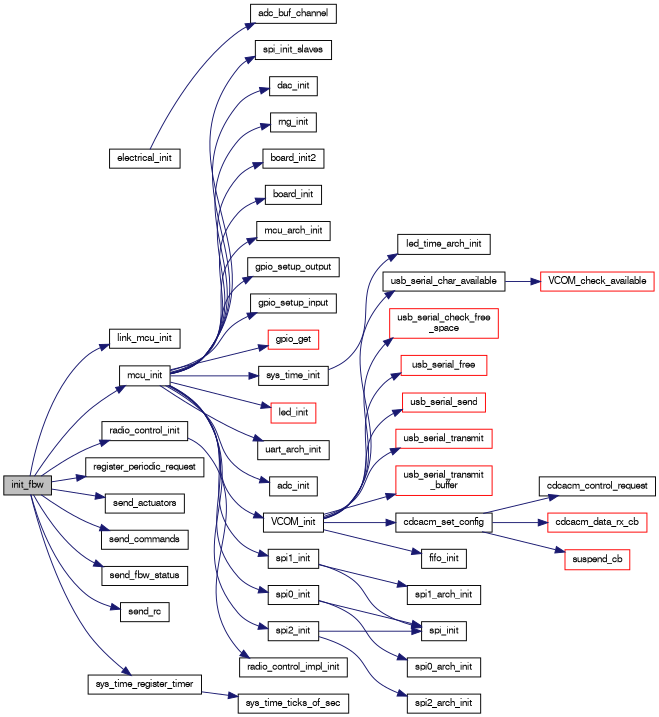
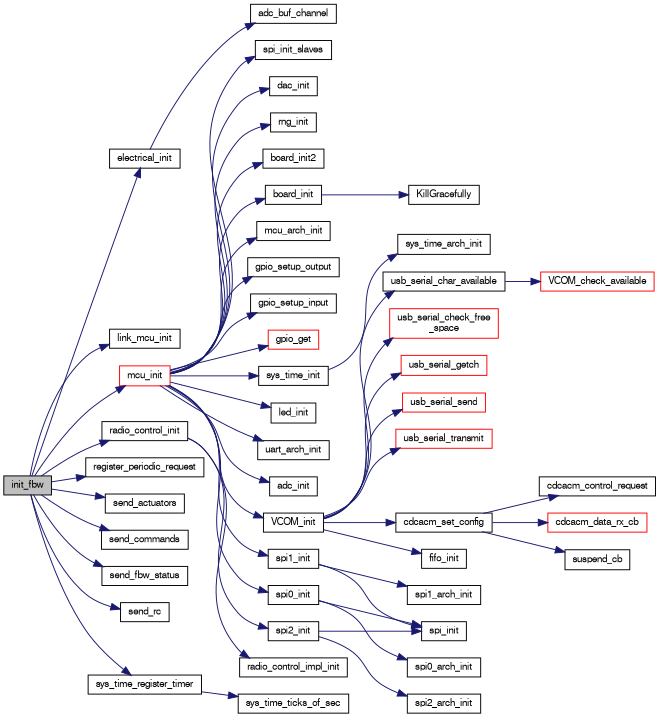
none -> (444, 195)
(444, 244) -> (444, 244)
none -> (84, 326)
(444, 365) -> (444, 365)
(145, 376) -> (145, 376)
(293, 413) -> (293, 413)
(444, 481) -> none
(215, 546) -> (223, 587)
(597, 560) -> (597, 560)
